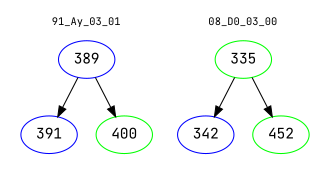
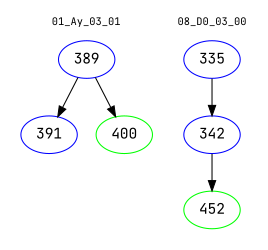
(87, 22) -> (87, 22)
(243, 60) -> (212, 60)
(260, 92) -> (212, 167)
